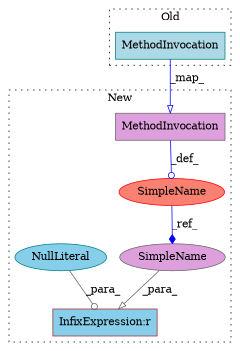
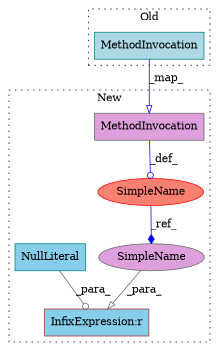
(61, 257) -> (50, 257)
